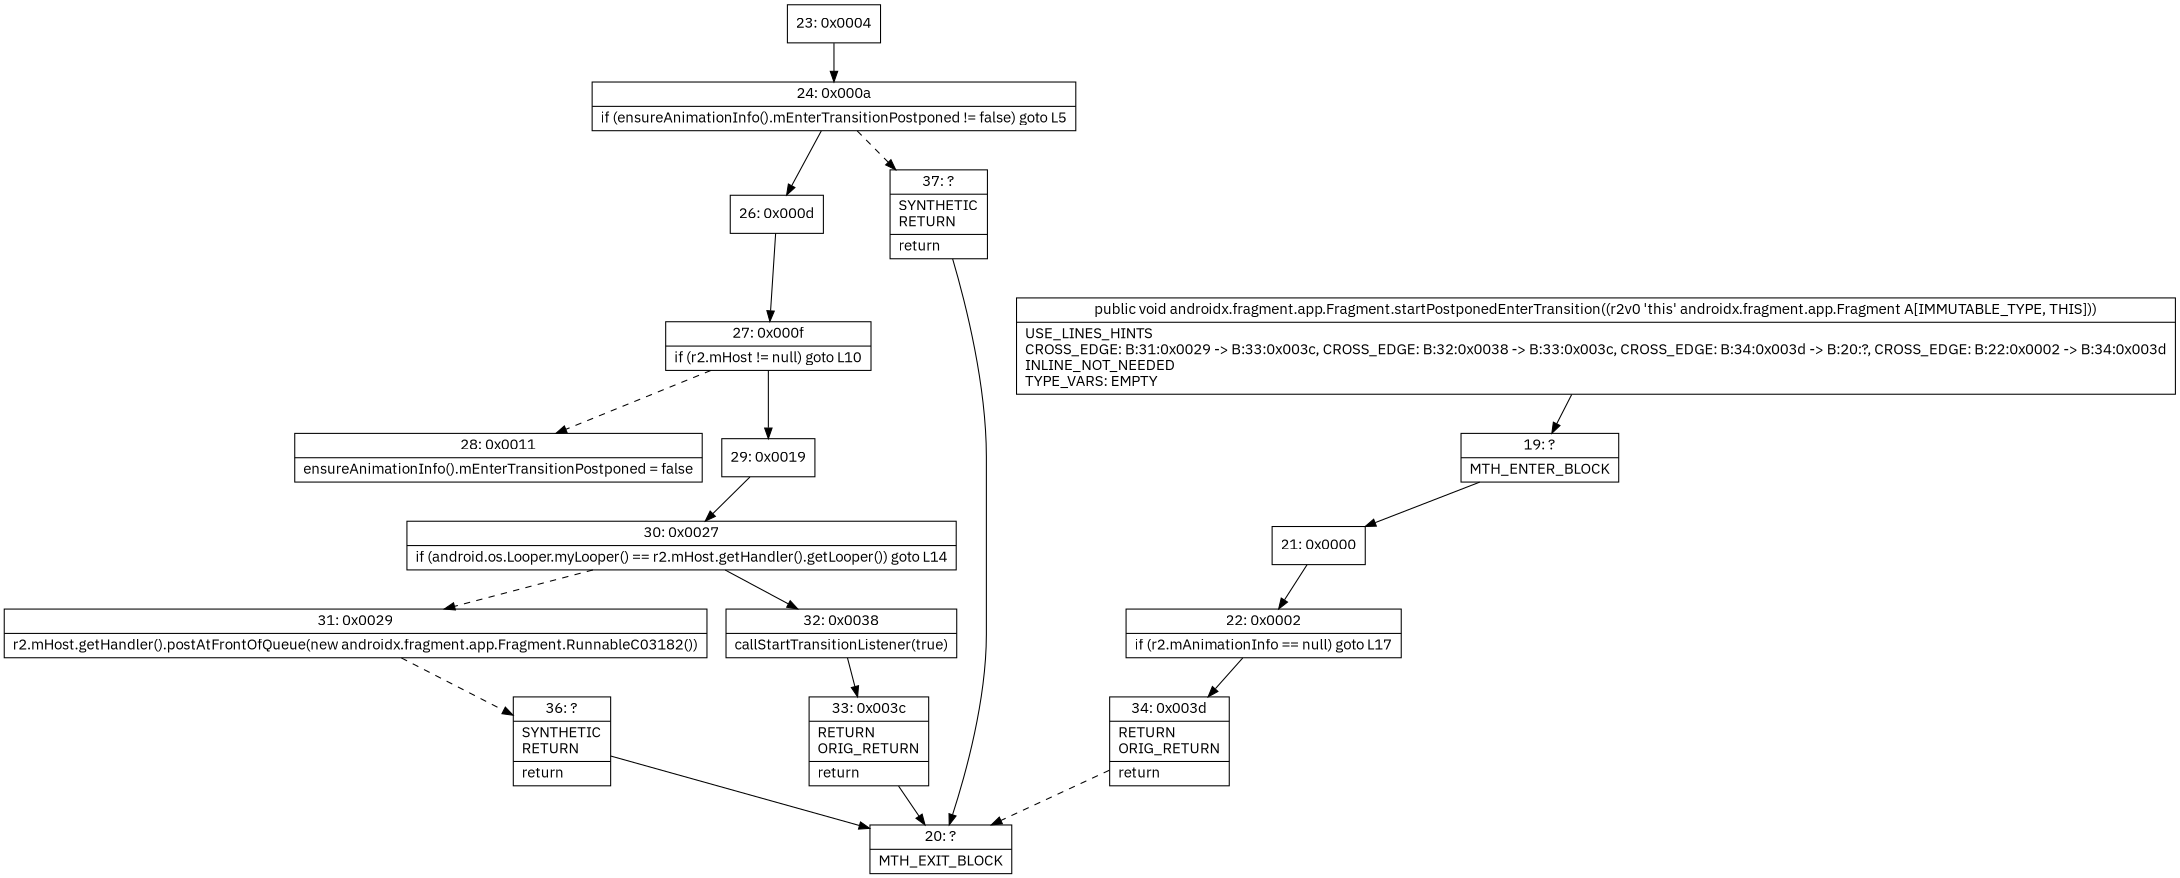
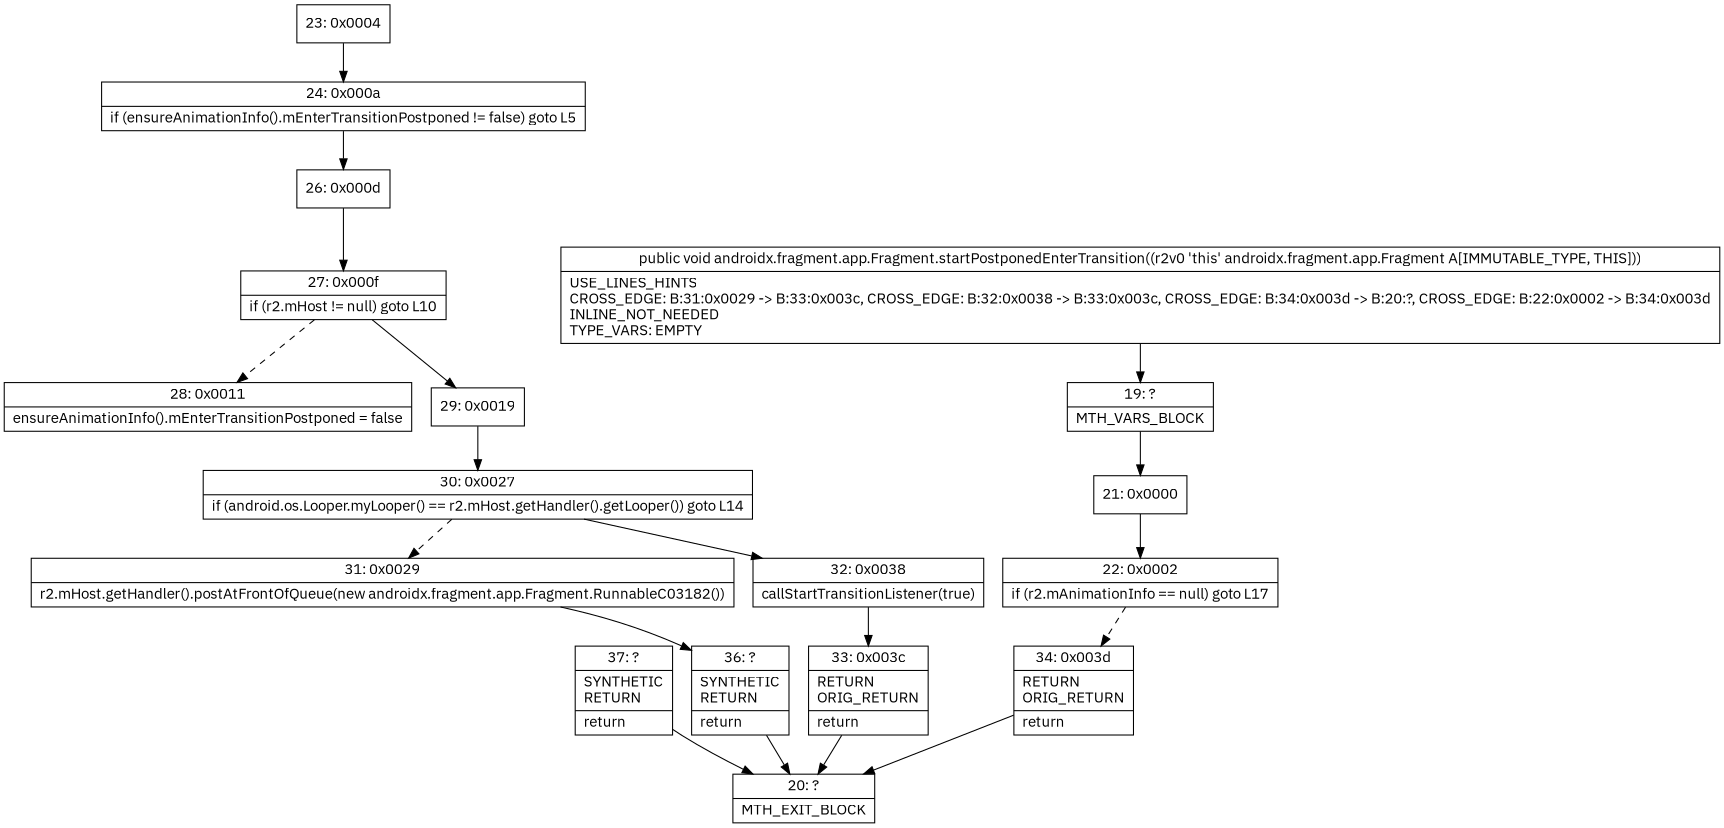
(873, 147) -> none
(1540, 469) -> (1140, 419)
(1229, 673) -> (1116, 622)
(452, 684) -> (622, 623)
(1055, 795) -> (944, 743)
